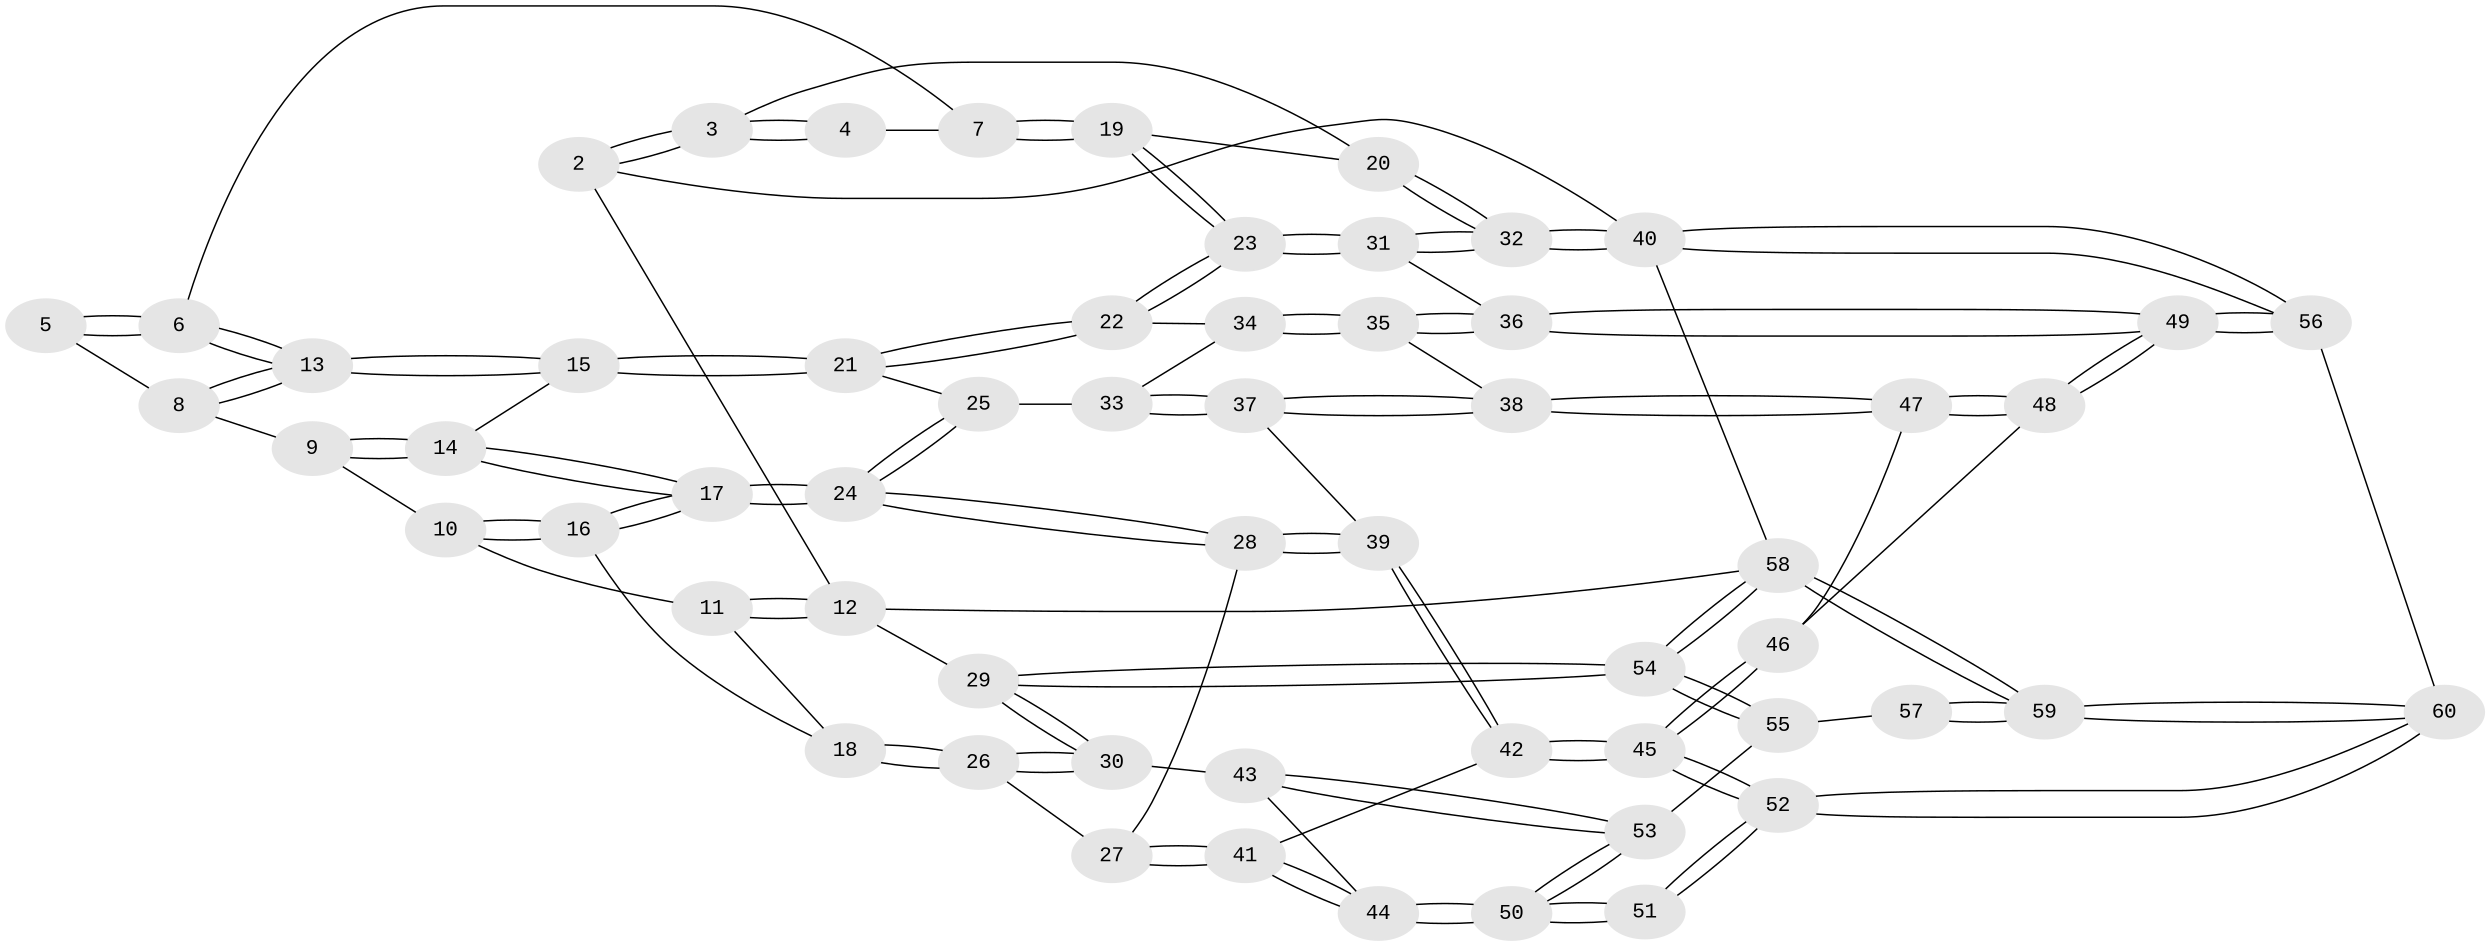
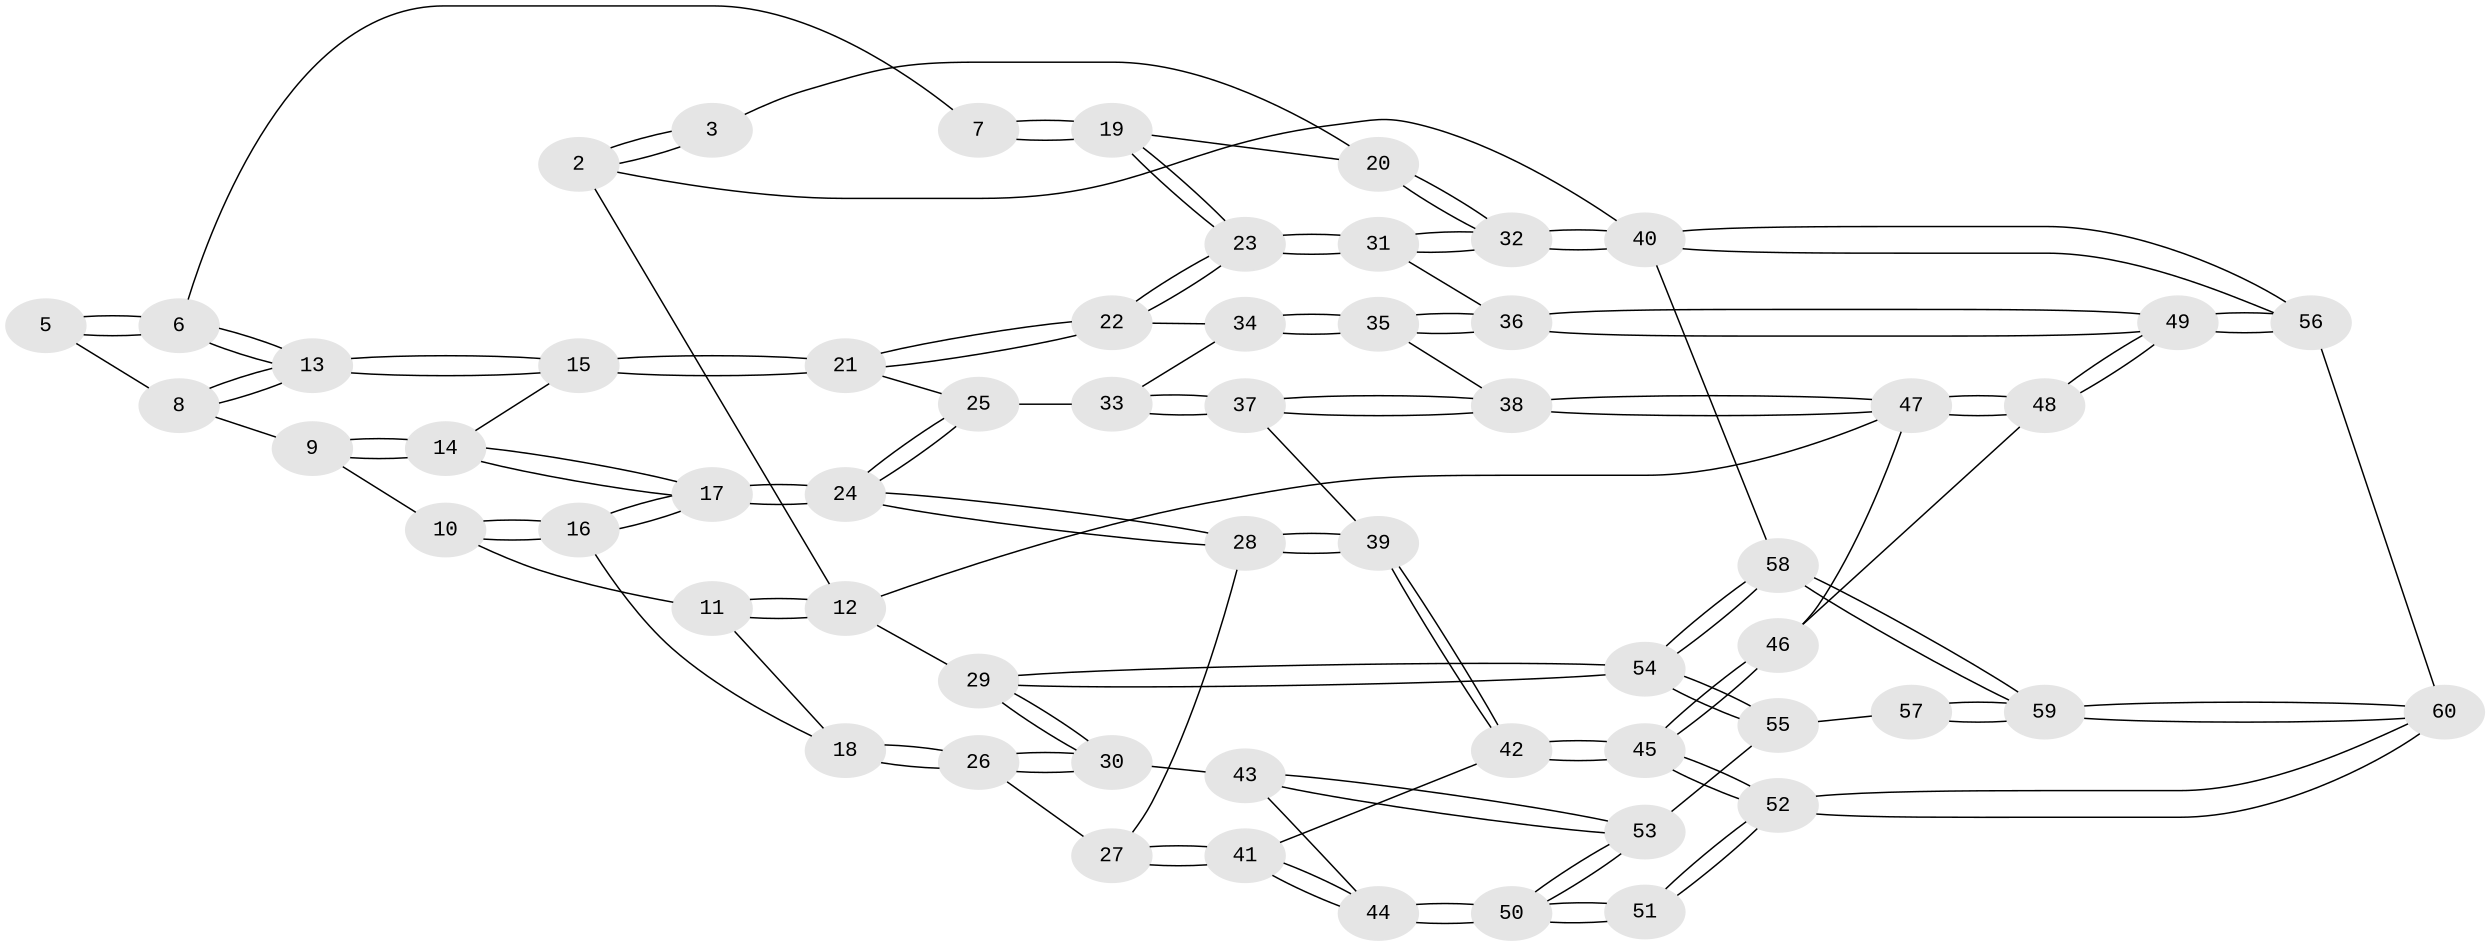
(845, 130) -> none
(1313, 610) -> (1375, 478)
